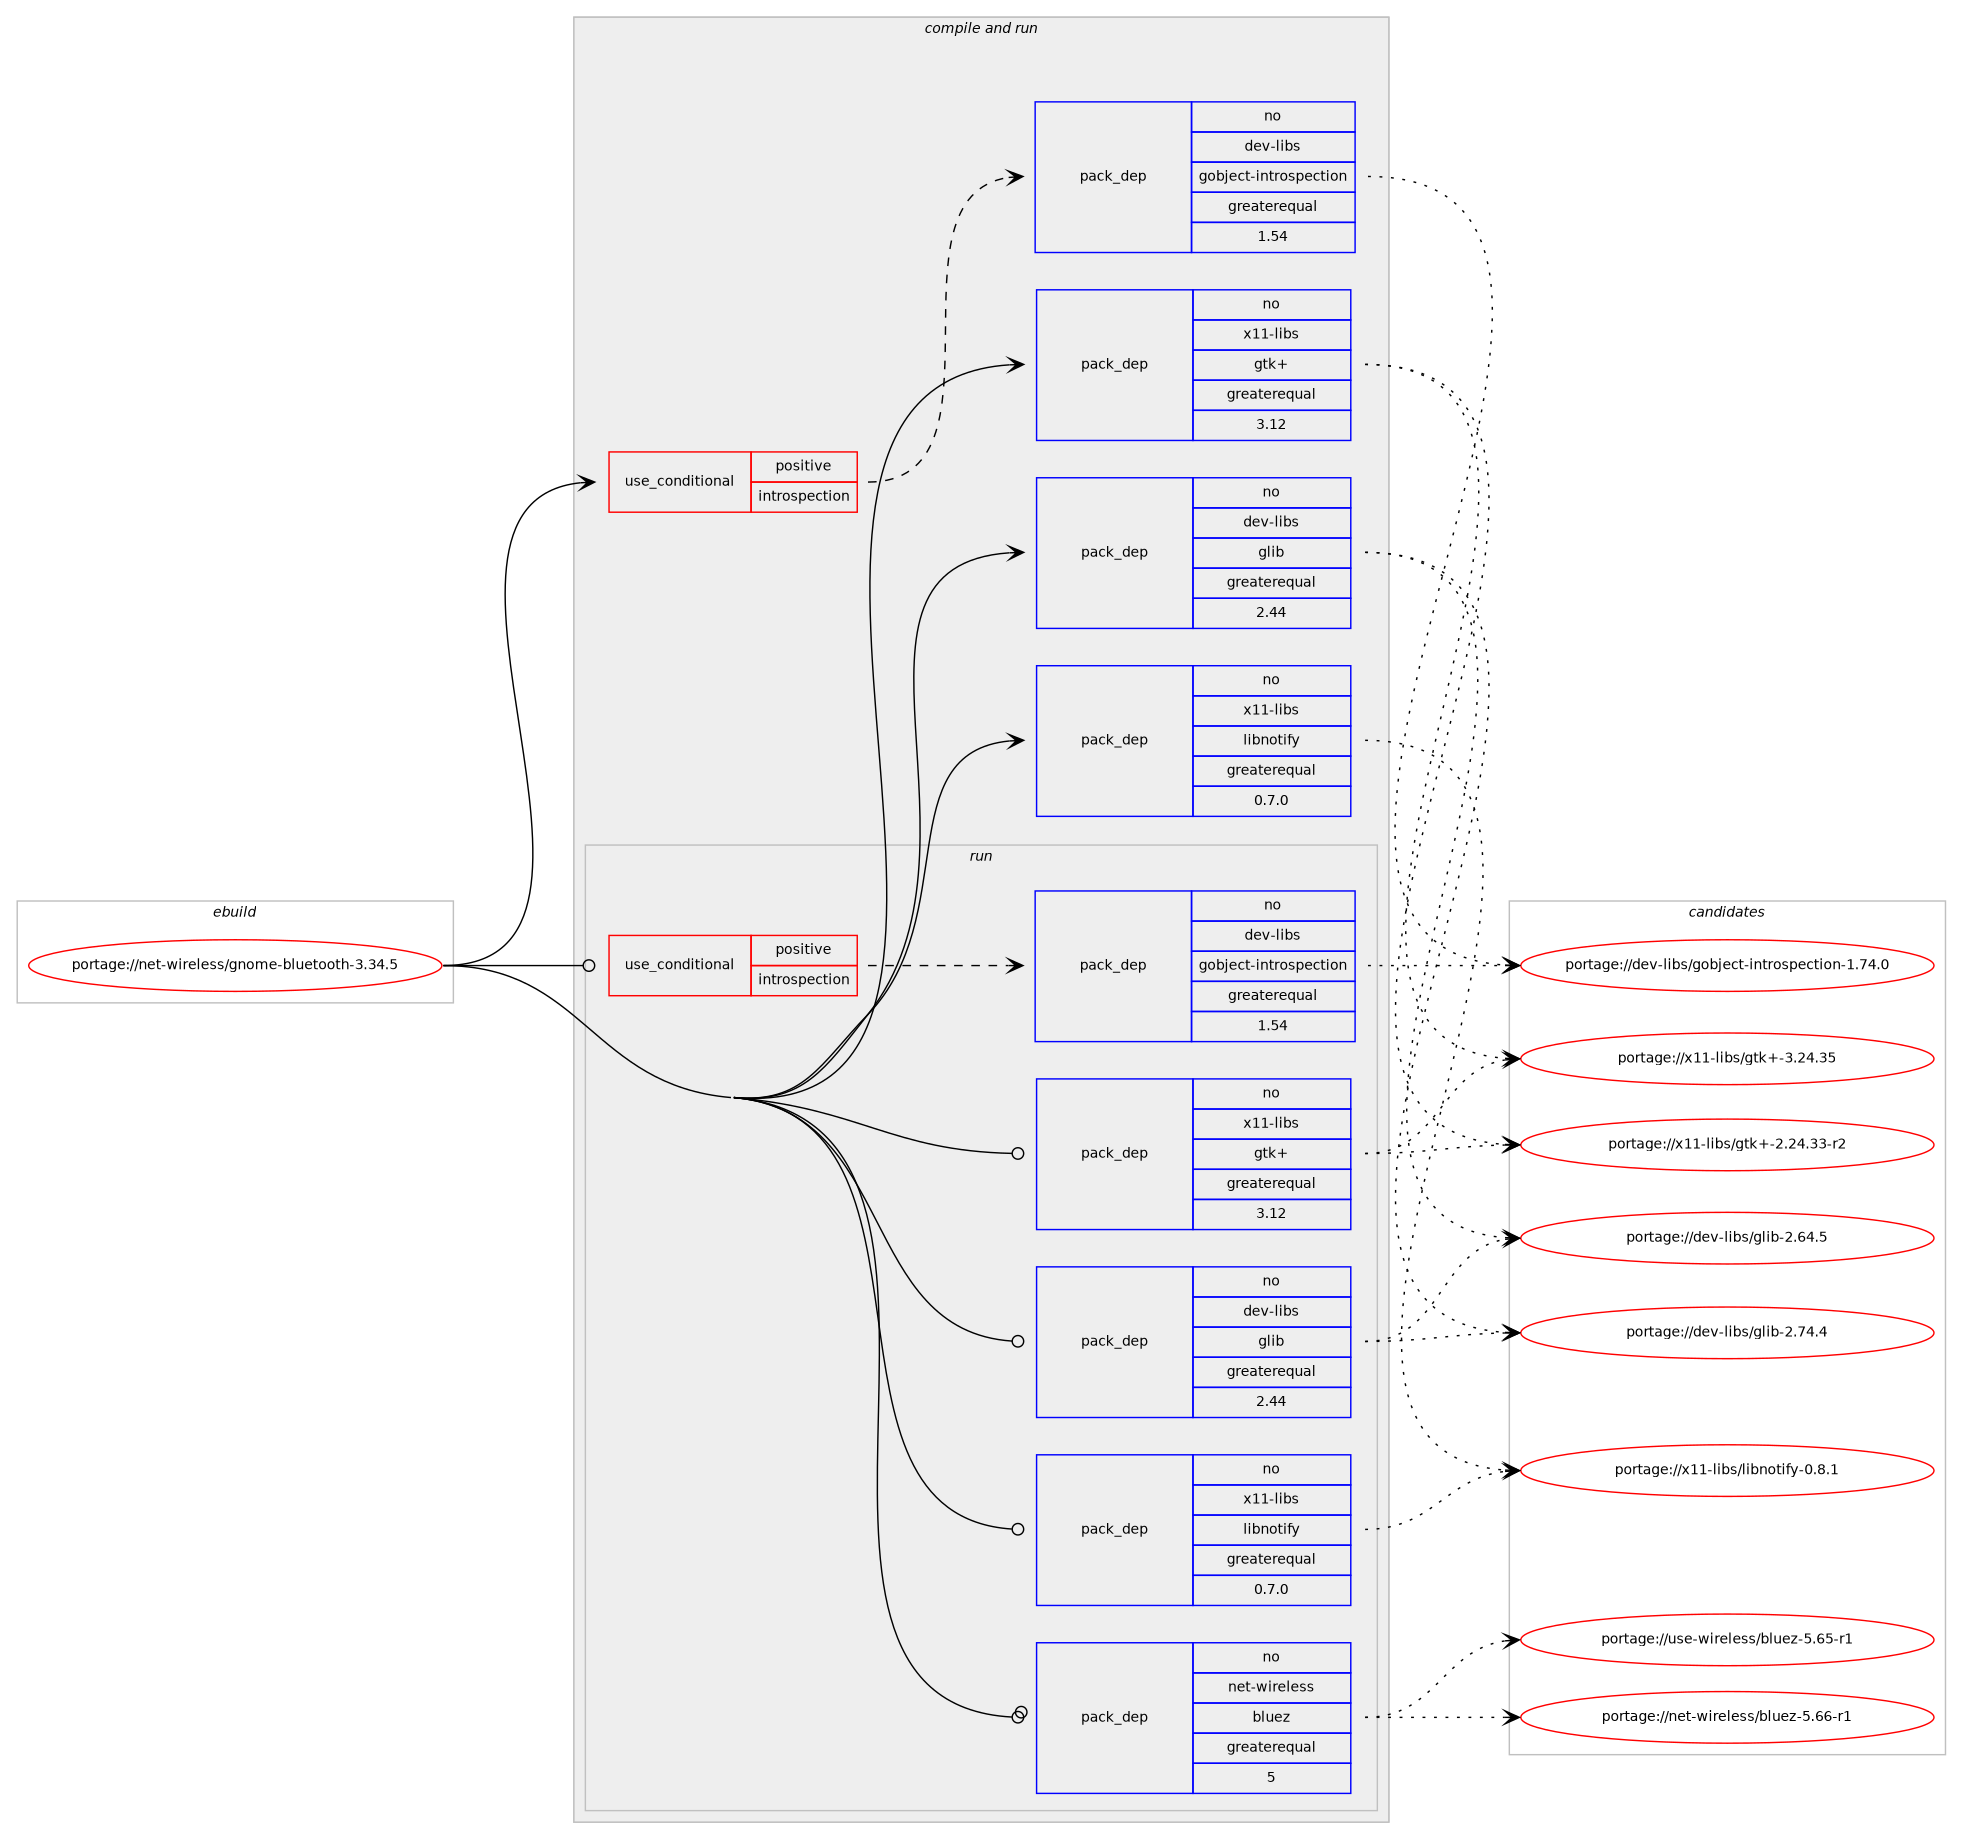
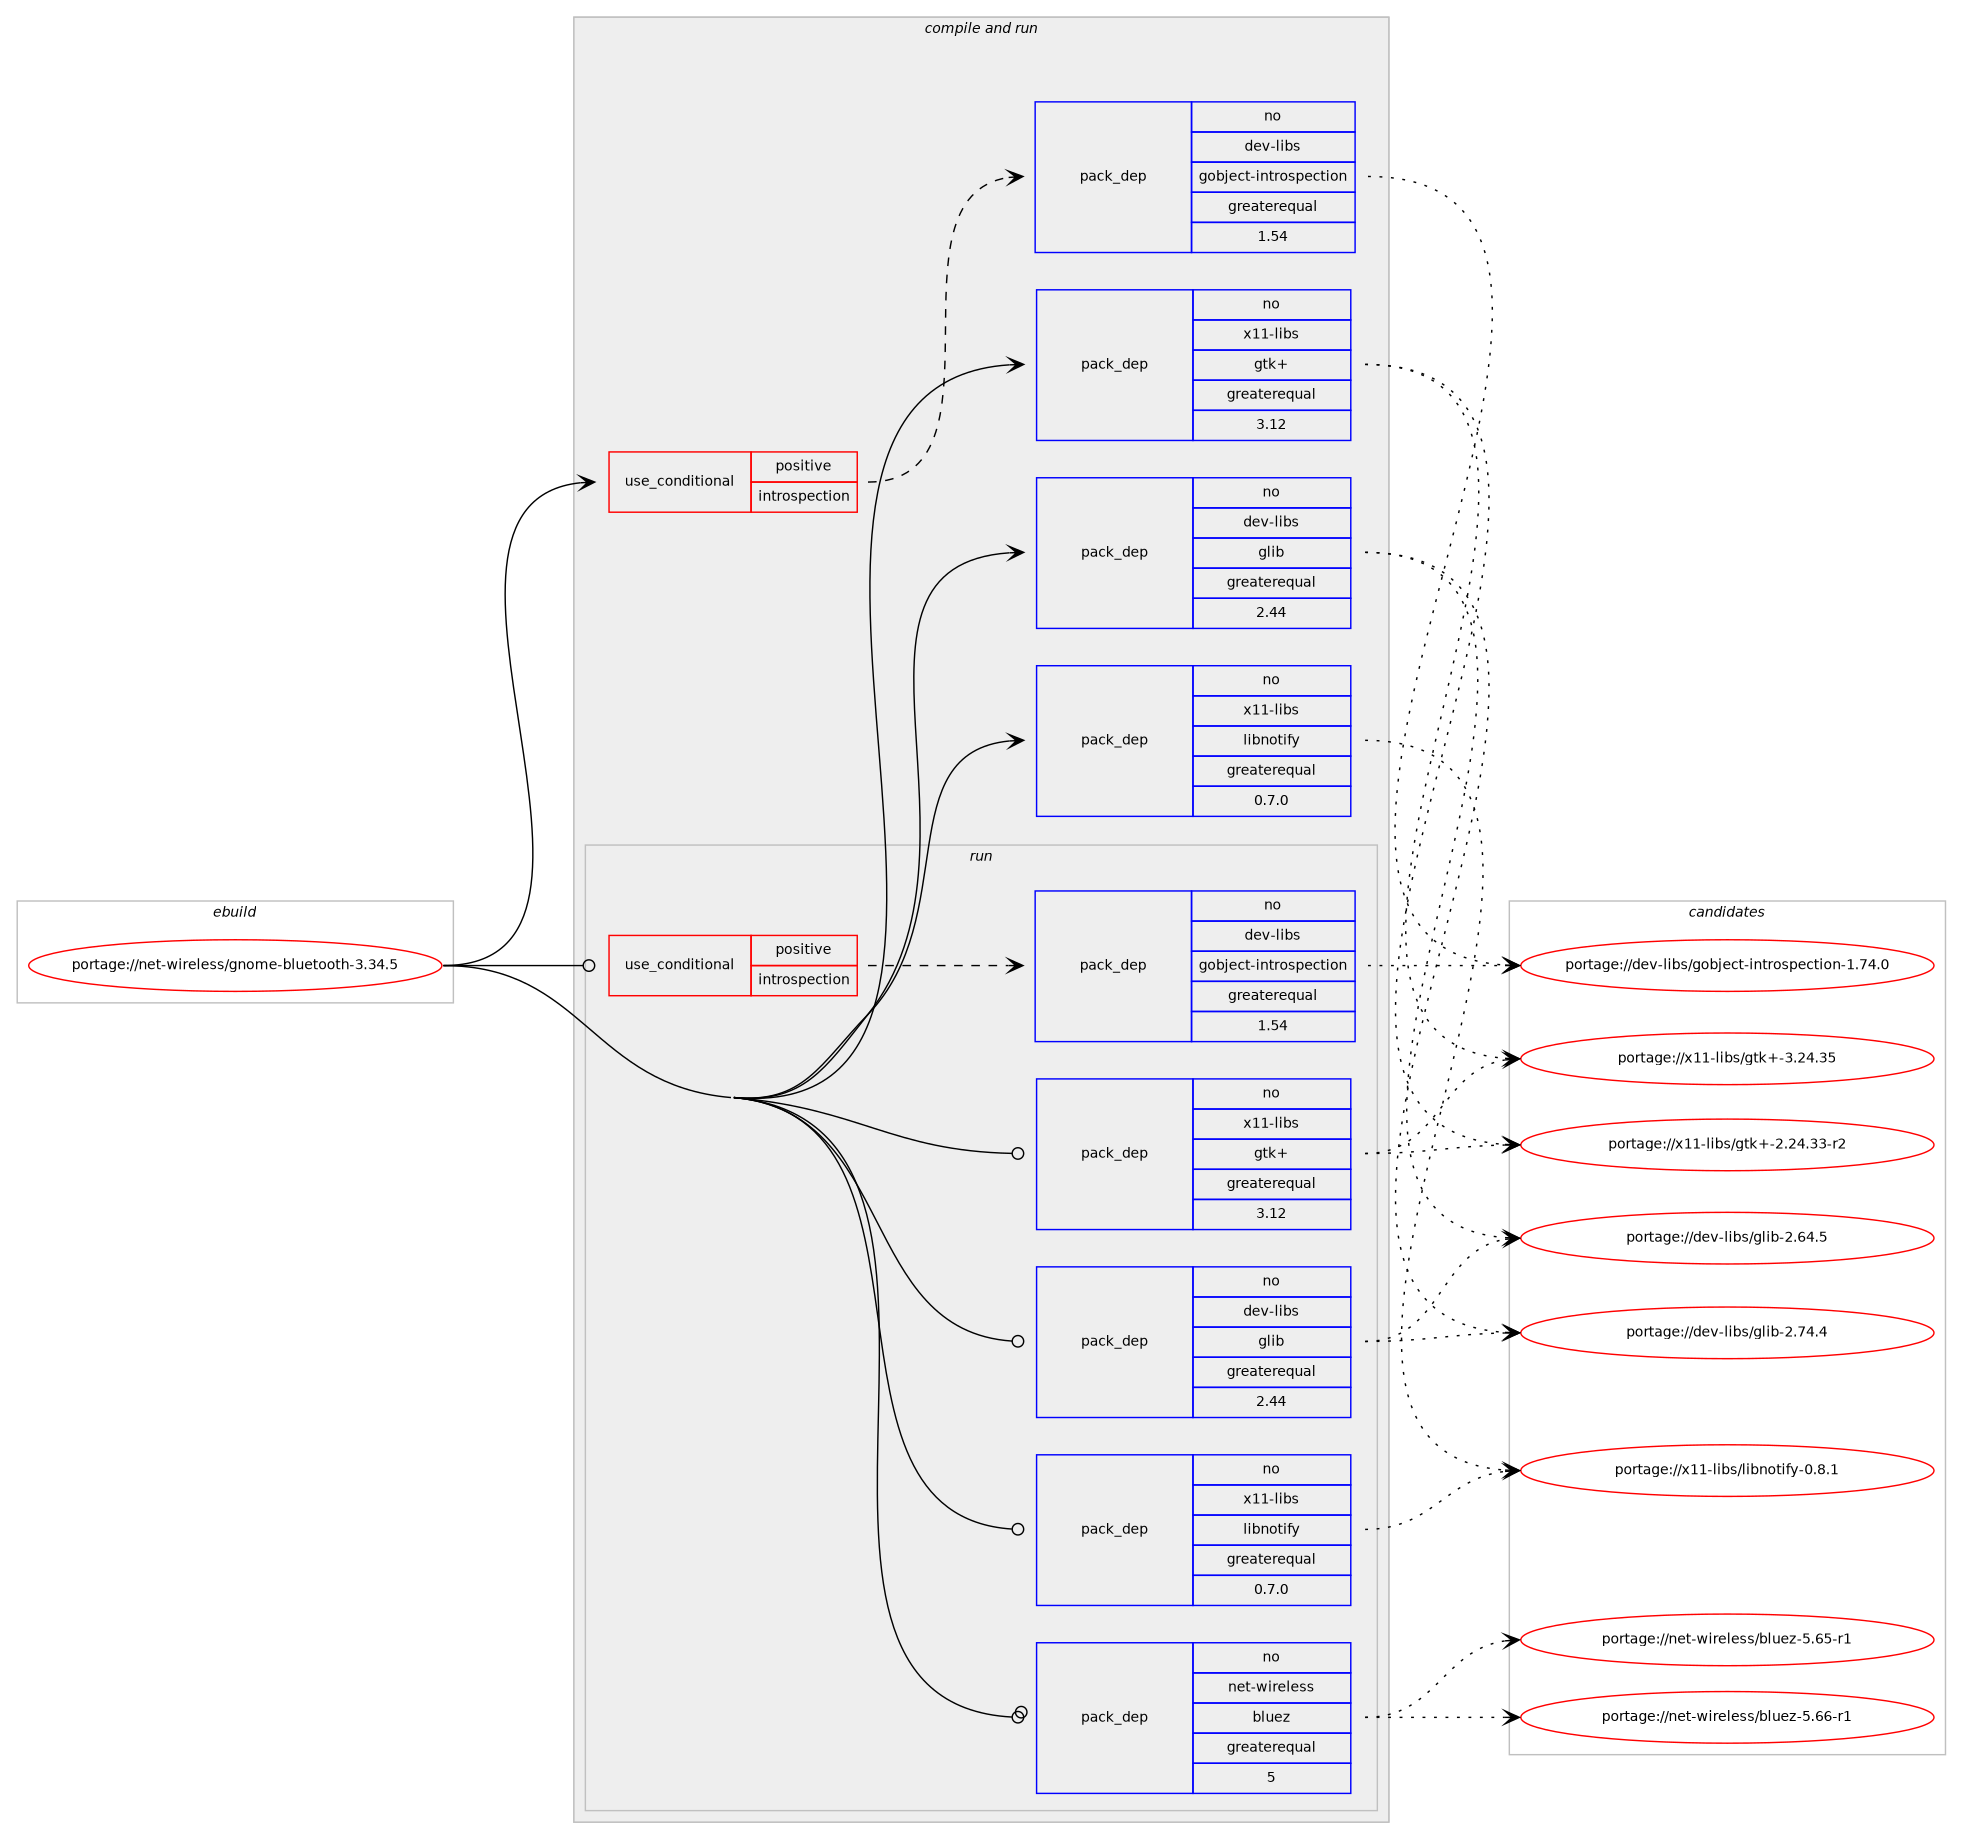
(1727, 1640) -> (1727, 1640)
